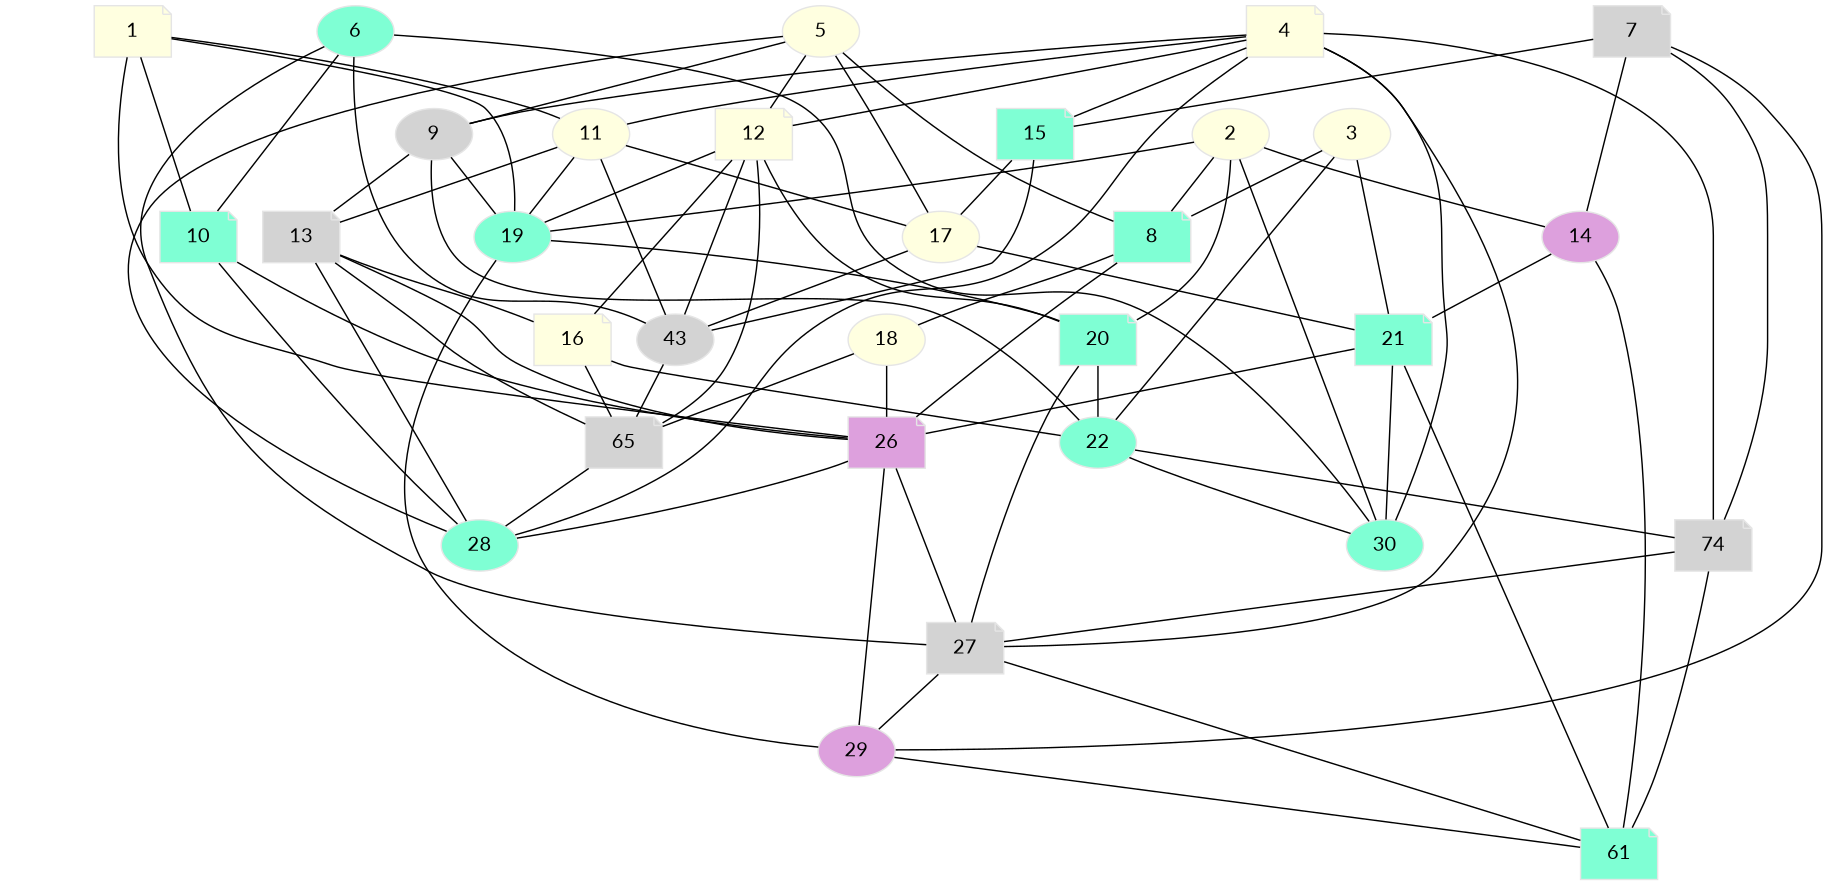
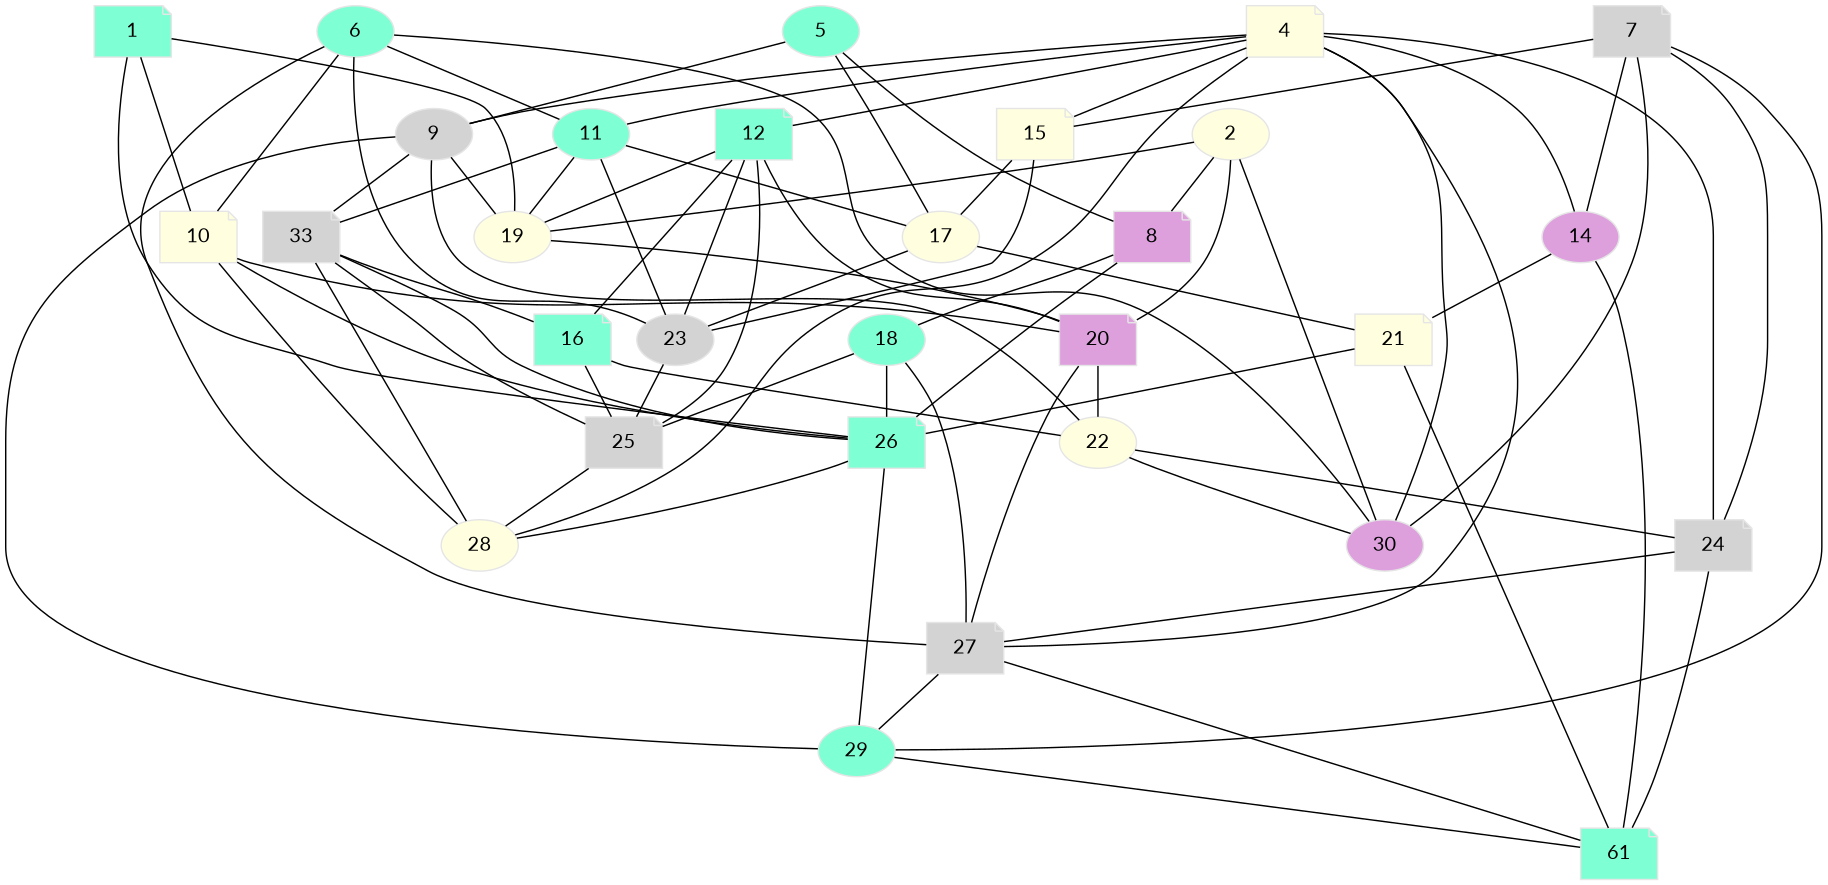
(133, 31) -> (133, 31)
(821, 31) -> (821, 31)
(368, 69) -> (473, 83)
(786, 84) -> none
(591, 134) -> (591, 134)
(754, 134) -> (754, 134)
(1035, 134) -> (1035, 134)
(1352, 134) -> none
(218, 159) -> none
(1404, 190) -> (1480, 84)
(198, 237) -> (198, 237)
(301, 237) -> (301, 237)
(513, 237) -> (513, 237)
(1152, 237) -> (1152, 237)
none -> (647, 304)
(573, 340) -> (573, 340)
(675, 340) -> (675, 340)
(887, 340) -> (887, 340)
(1098, 340) -> (1098, 340)
(1394, 340) -> (1394, 340)
(624, 443) -> (624, 443)
(887, 443) -> (887, 443)
(1098, 443) -> (1098, 443)
(1389, 443) -> (1600, 325)
(480, 545) -> (480, 545)
(926, 545) -> (956, 487)
(1385, 545) -> (1385, 545)
(1713, 545) -> (1713, 545)
(462, 611) -> (73, 627)
(857, 751) -> (857, 751)
